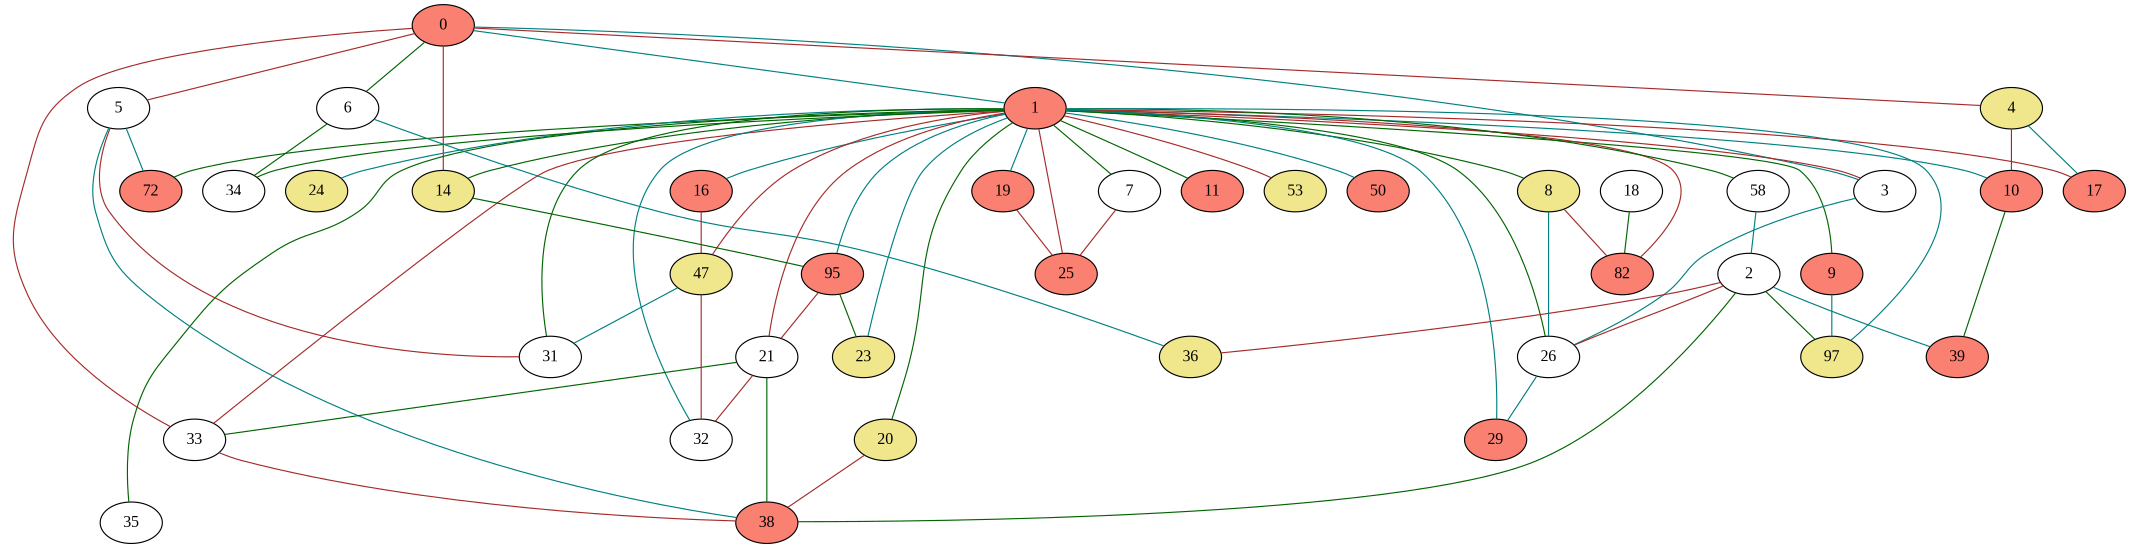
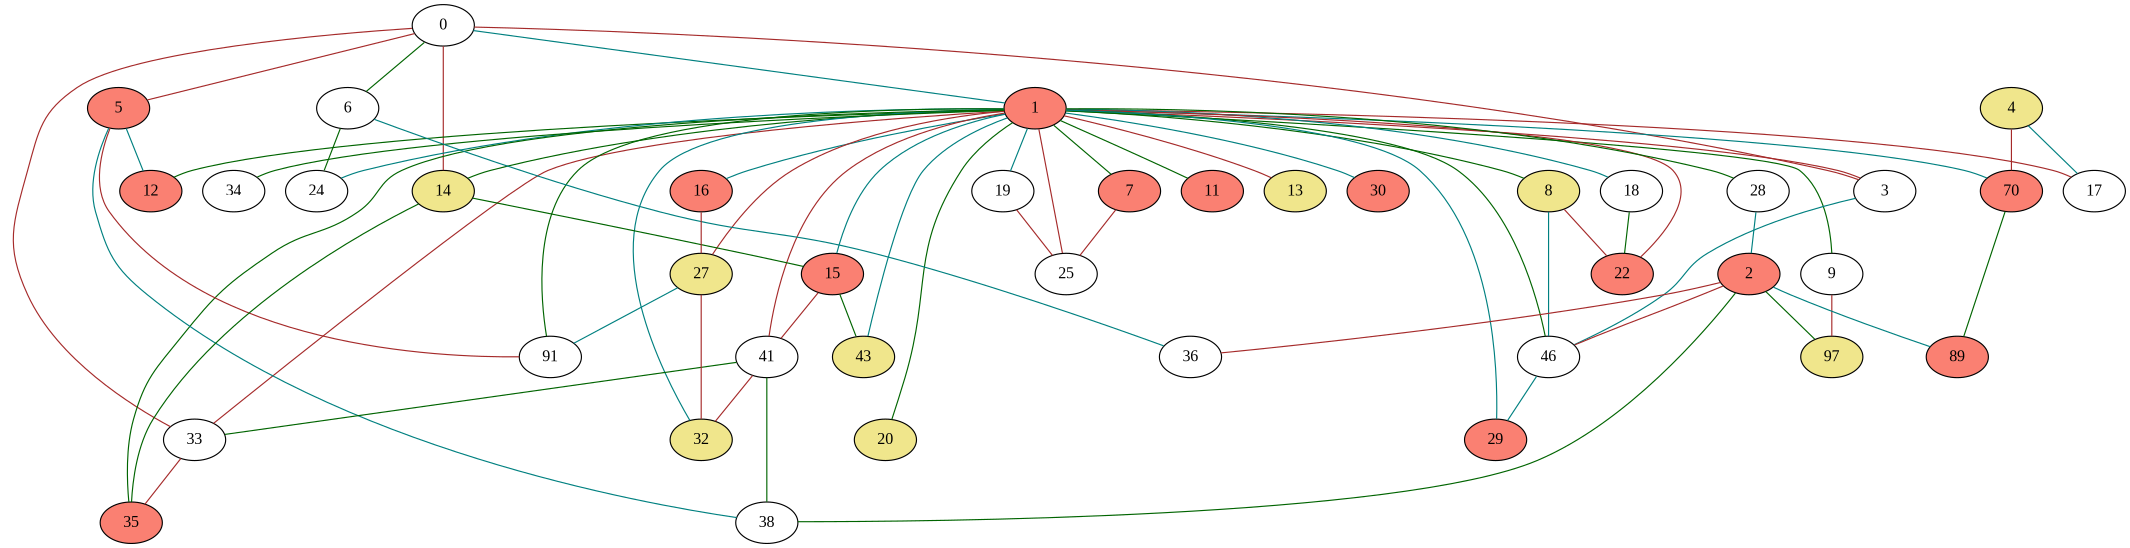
(443, 25) -> (443, 25)
(1227, 67) -> none
(1205, 74) -> (1170, 71)
(119, 108) -> (119, 108)
(1602, 119) -> (1462, 142)
(298, 145) -> (336, 140)
(151, 191) -> (151, 191)
(317, 191) -> (317, 191)
(1003, 191) -> (1003, 191)
(1130, 191) -> (1130, 191)
(1295, 191) -> (1295, 191)
(1378, 191) -> (1378, 191)
(1758, 191) -> (1758, 191)
(2011, 191) -> (2011, 191)
(2094, 191) -> (2094, 191)
(701, 274) -> (701, 274)
(832, 274) -> (832, 274)
(1066, 274) -> (1066, 274)
(1622, 274) -> (1622, 274)
(1749, 274) -> (1749, 274)
(1832, 274) -> (1832, 274)
(1832, 320) -> (1832, 320)
none -> (239, 322)
(550, 357) -> (550, 357)
(767, 357) -> (767, 357)
(864, 357) -> (864, 357)
(1191, 357) -> (1191, 357)
(1549, 357) -> (1549, 357)
(1957, 357) -> (1957, 357)
(701, 440) -> (701, 440)
(826, 481) -> none
(475, 502) -> (163, 481)
(131, 523) -> (131, 523)
(767, 523) -> (767, 523)
